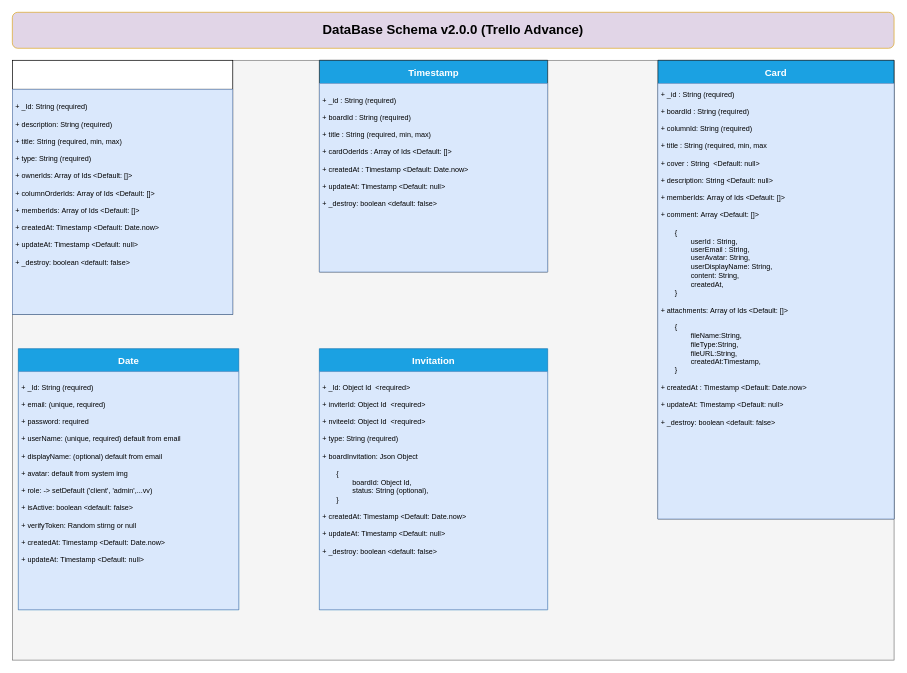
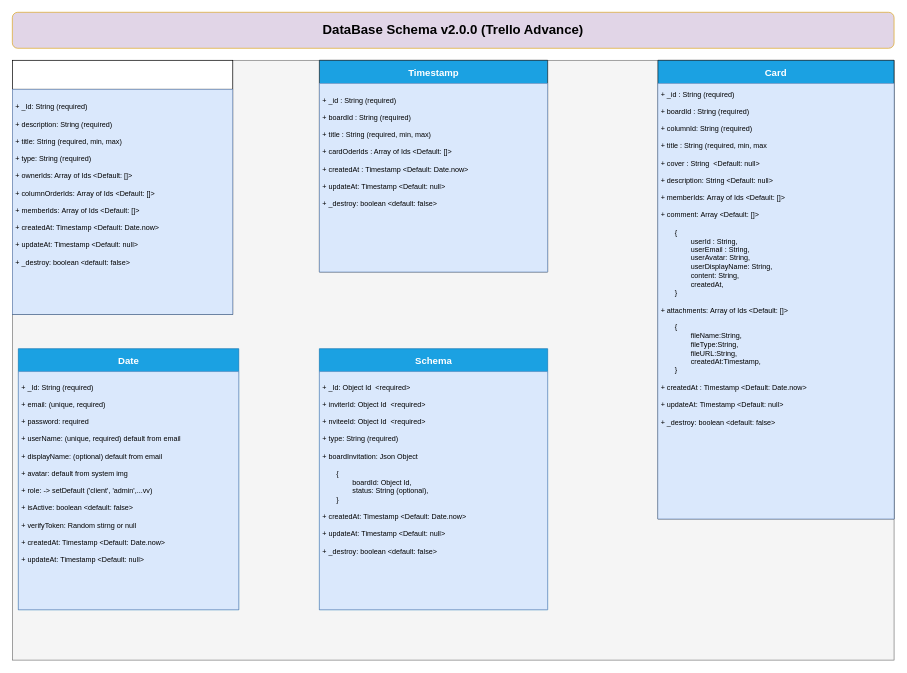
(434, 361) -> (434, 361)
